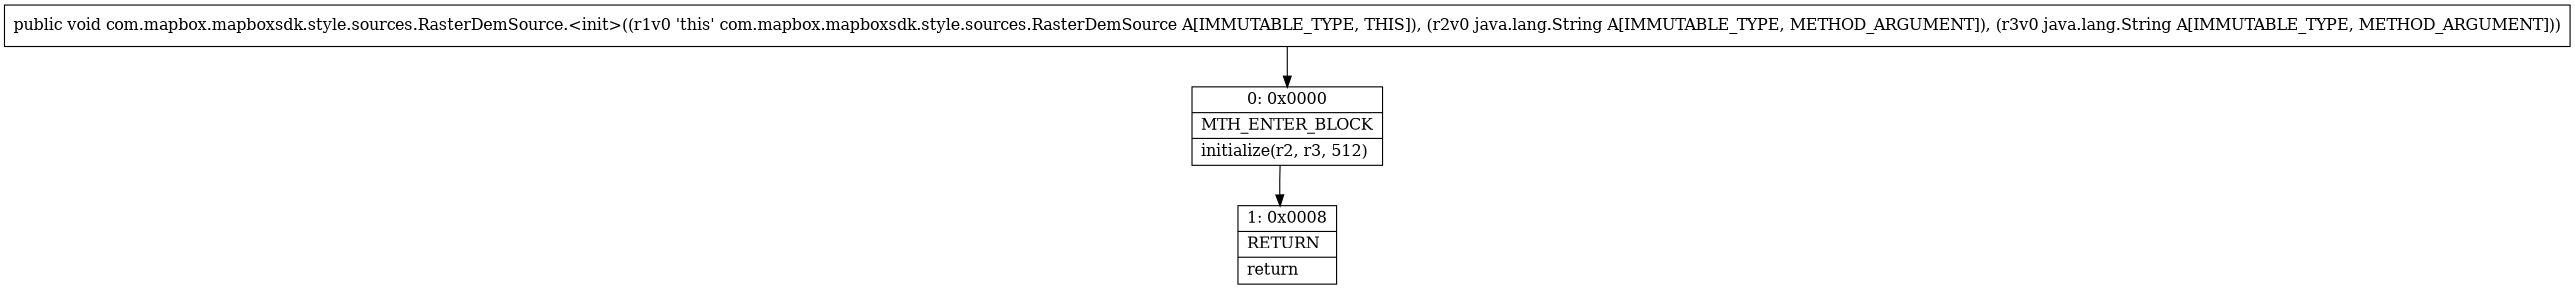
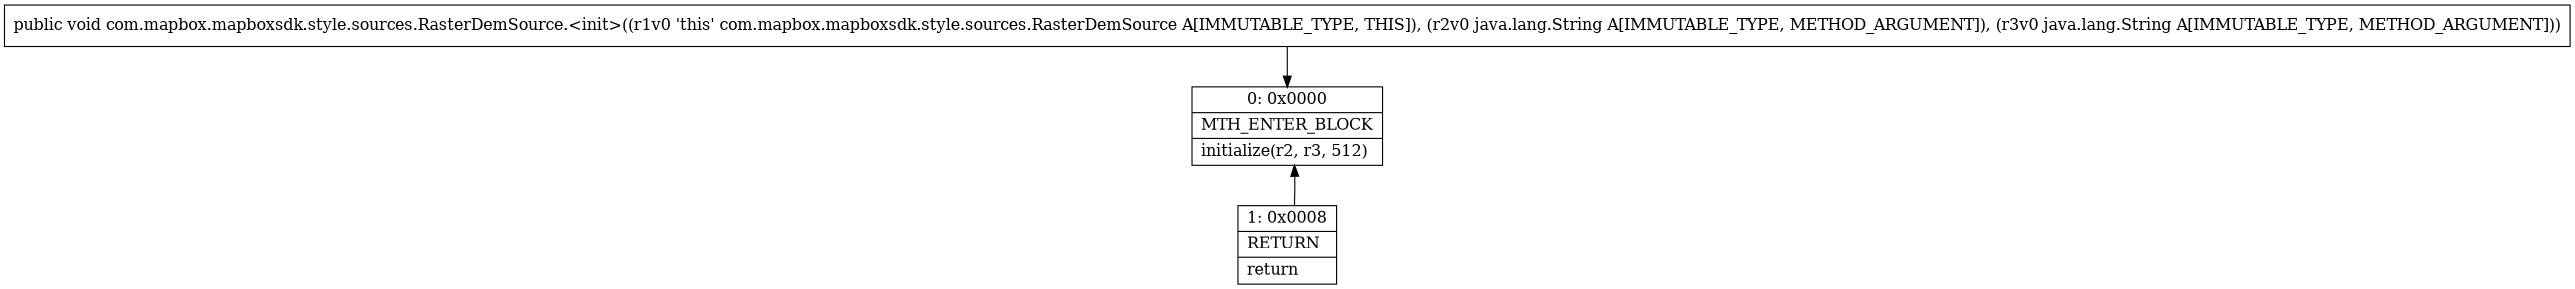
(1280, 180) -> (1295, 191)
